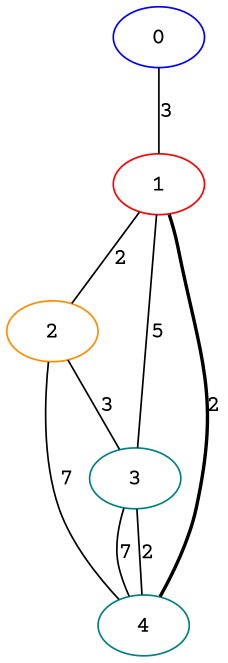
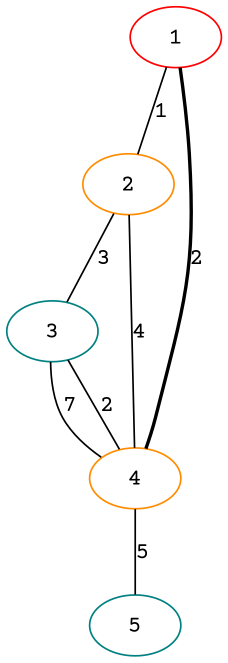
(159, 37) -> none
(121, 258) -> (161, 111)
(147, 331) -> none
(67, 478) -> (139, 331)
none -> (135, 625)
(144, 625) -> (135, 478)
